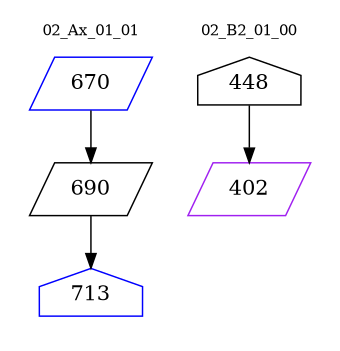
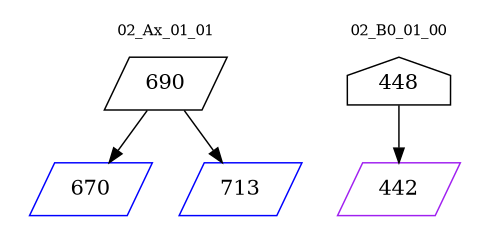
(249, 32) -> (399, 32)
(91, 129) -> (133, 130)
(249, 189) -> (399, 189)
(91, 295) -> (241, 189)
